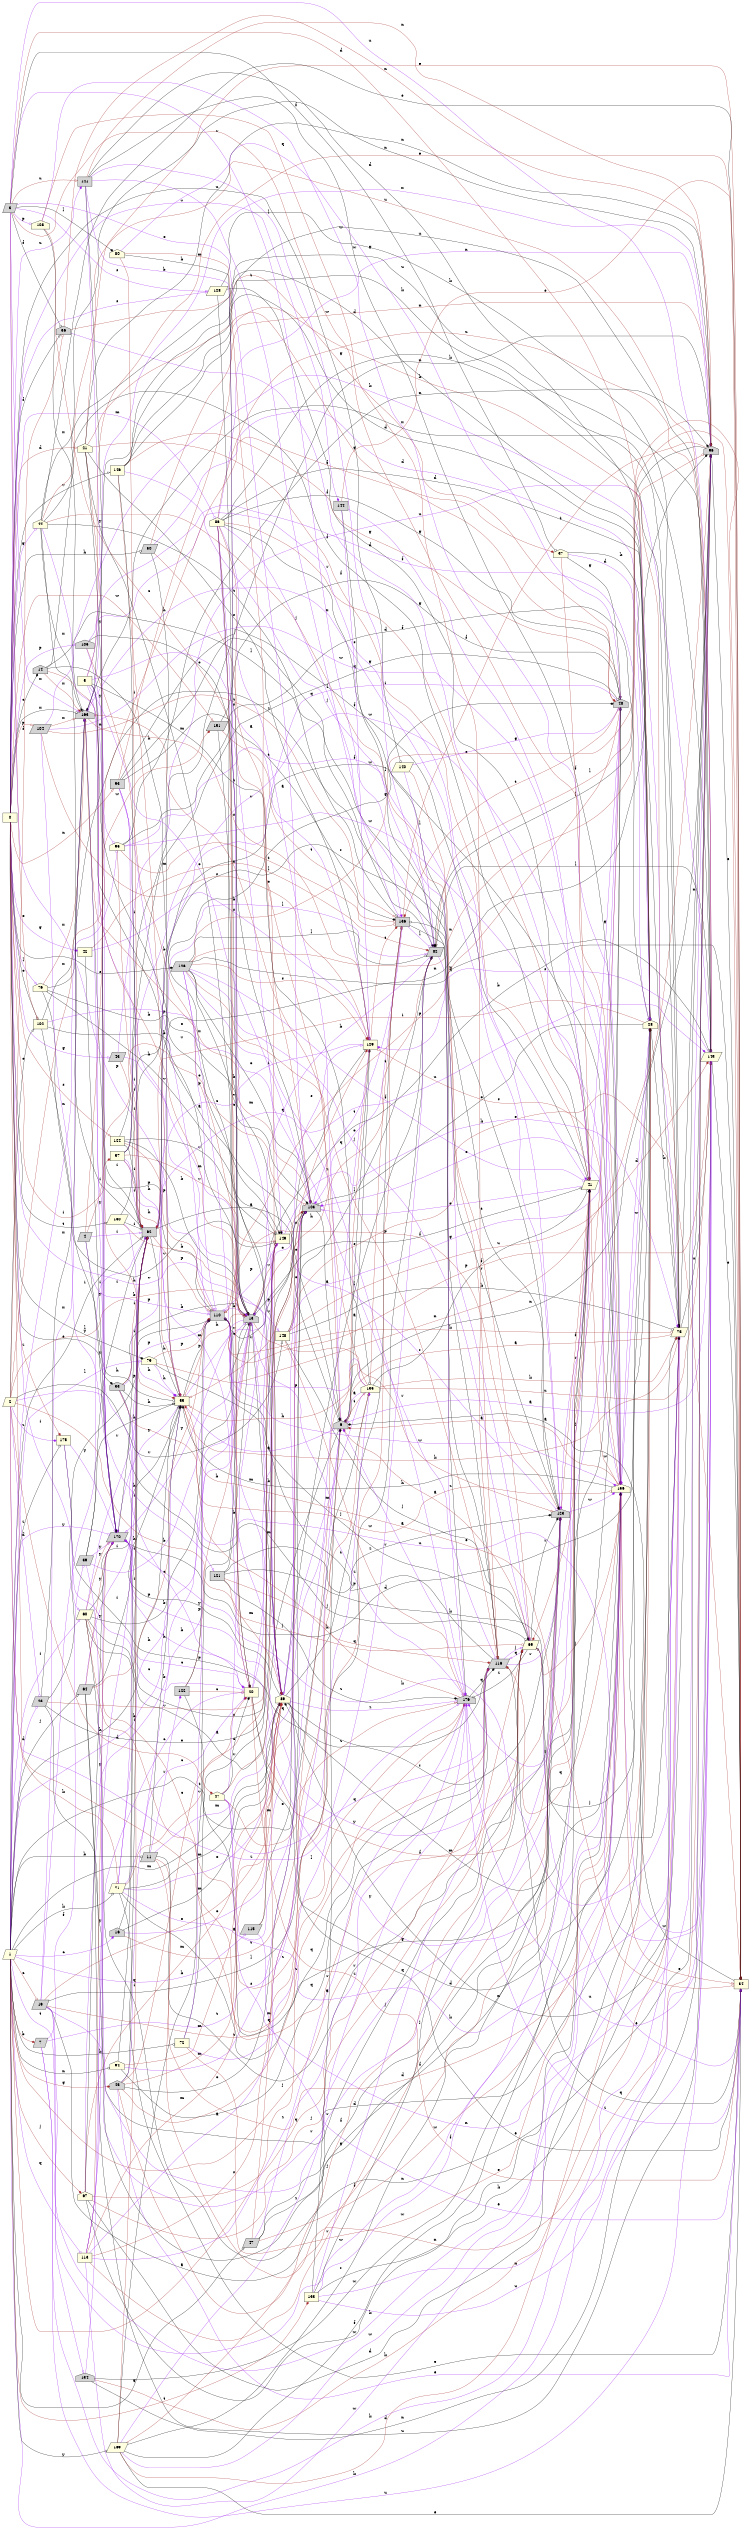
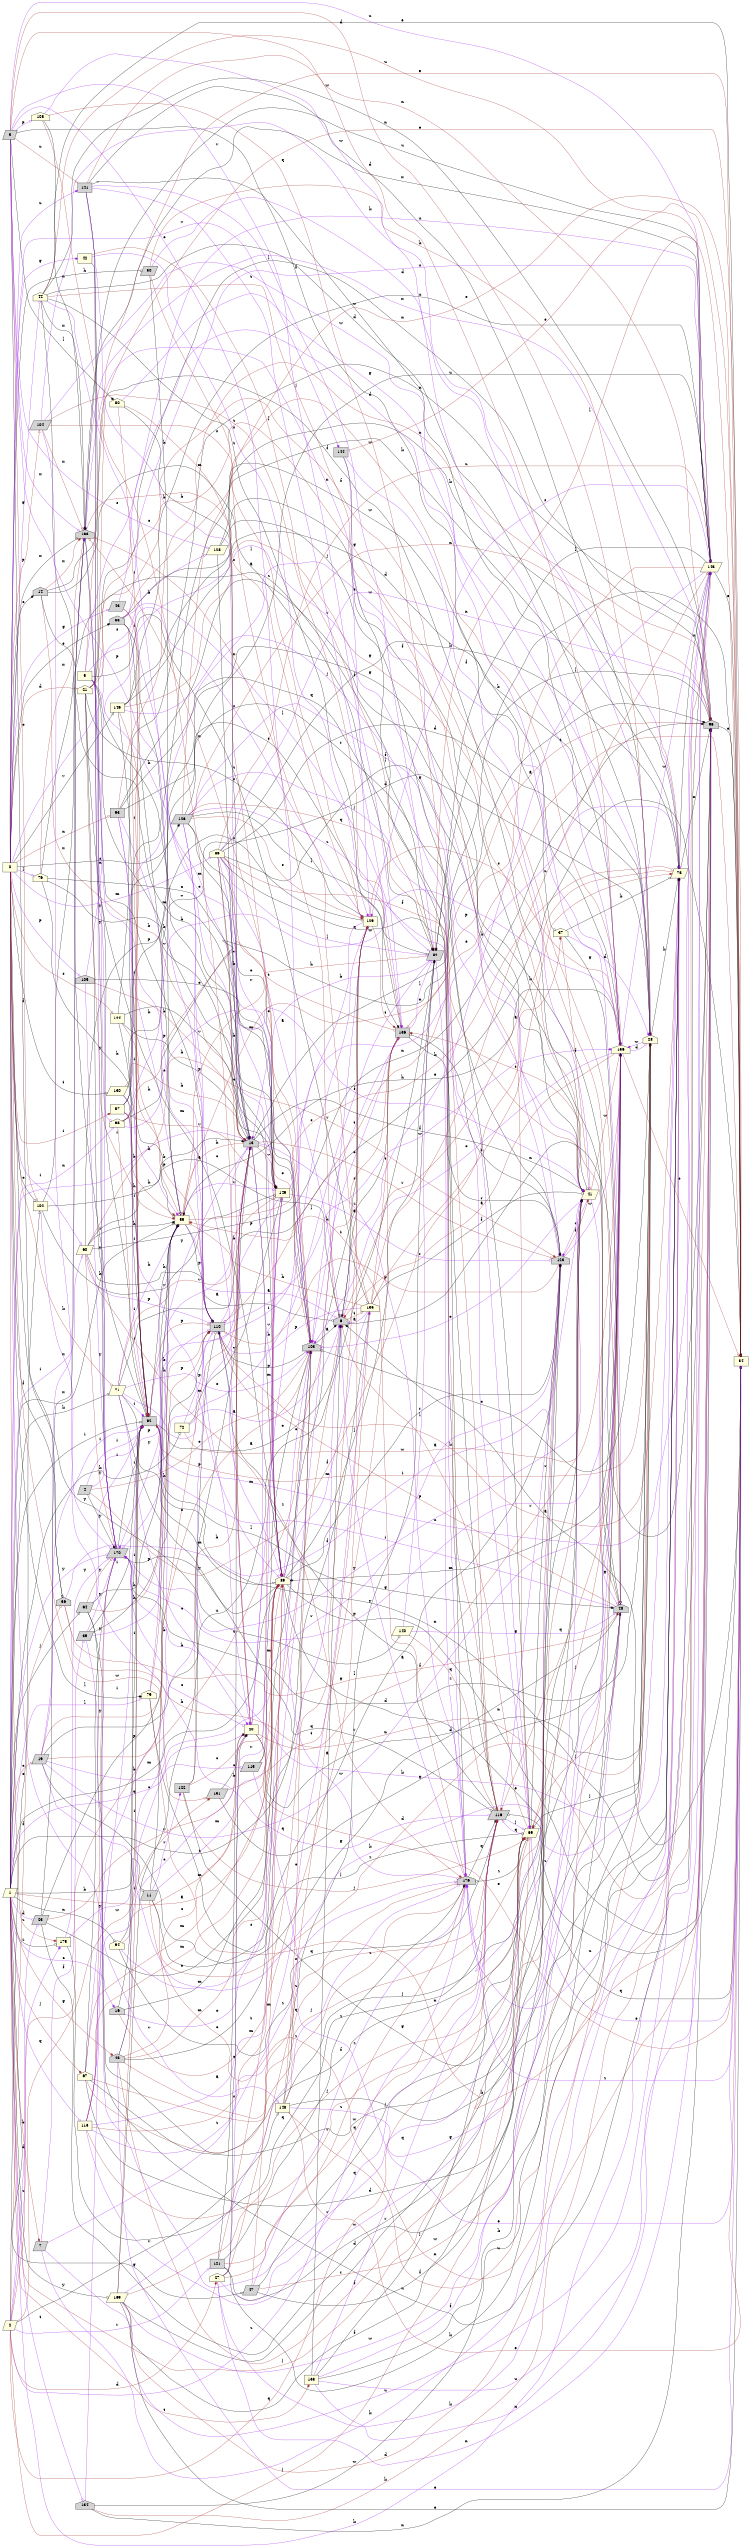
none -> (333, 1891)
